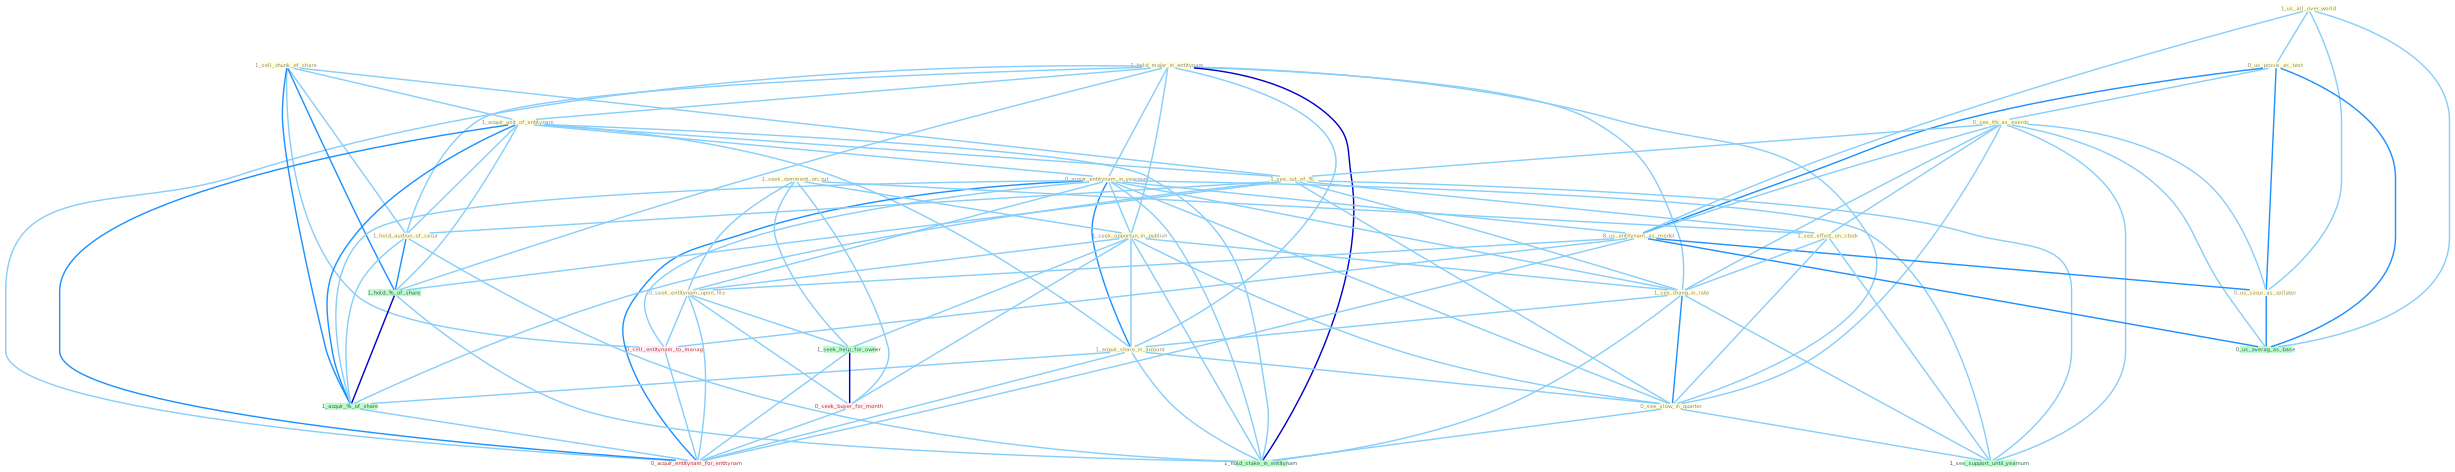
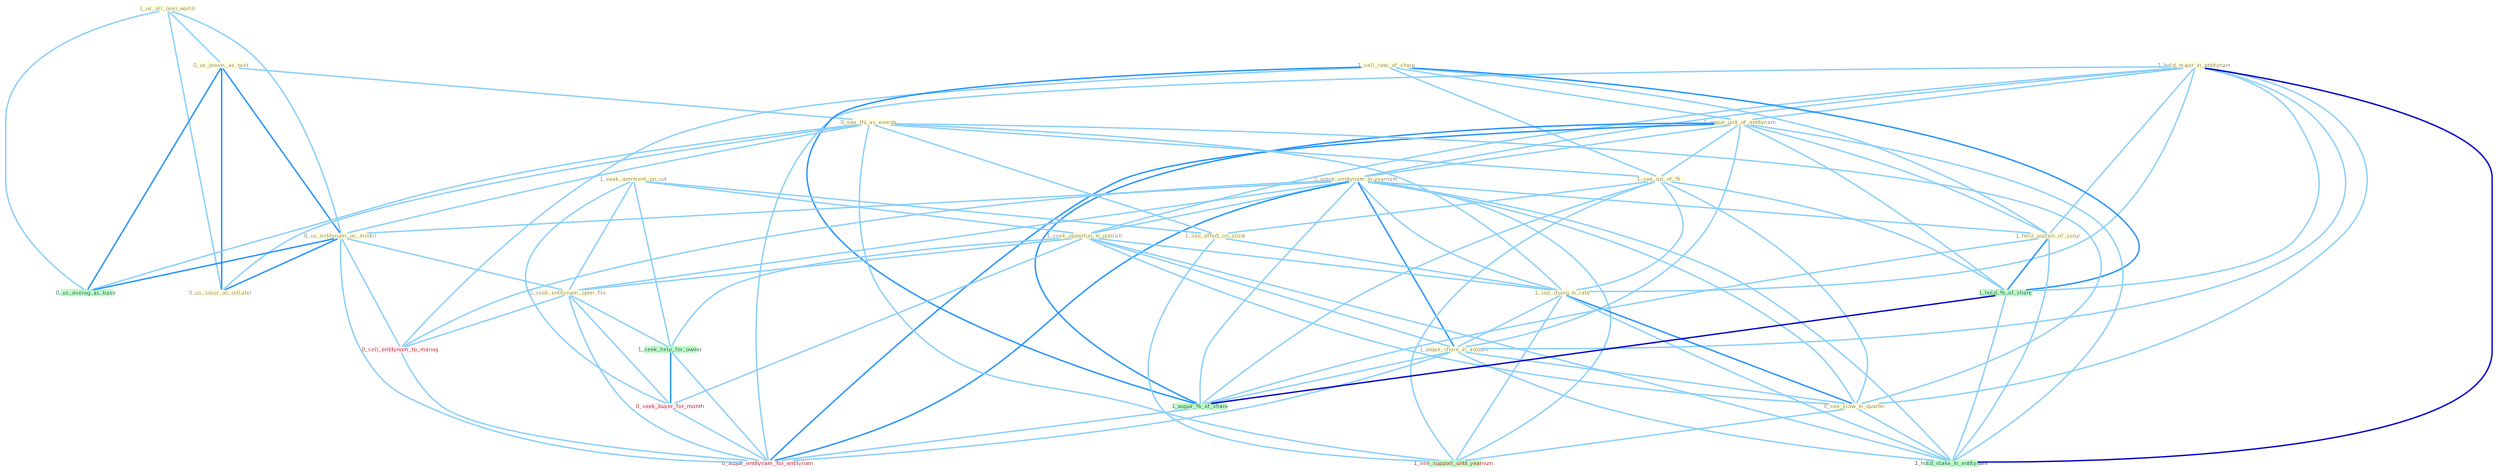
(287, 65) -> (1387, 65)
(766, 213) -> (1654, 204)
(1750, 321) -> none
(2266, 321) -> none
(850, 379) -> (671, 378)
(1991, 463) -> (1455, 463)
